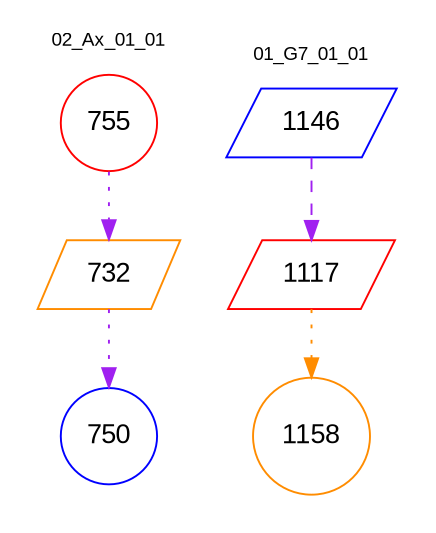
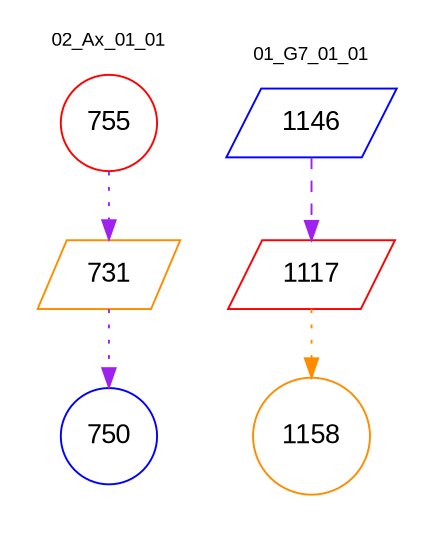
(109, 275) -> (109, 275)
